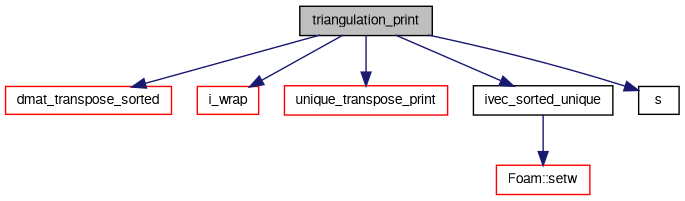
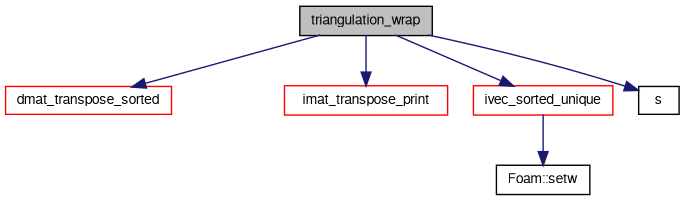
(366, 21) -> (366, 21)
(228, 100) -> none
(366, 100) -> (366, 100)
(543, 100) -> (543, 100)
(543, 180) -> (543, 180)
